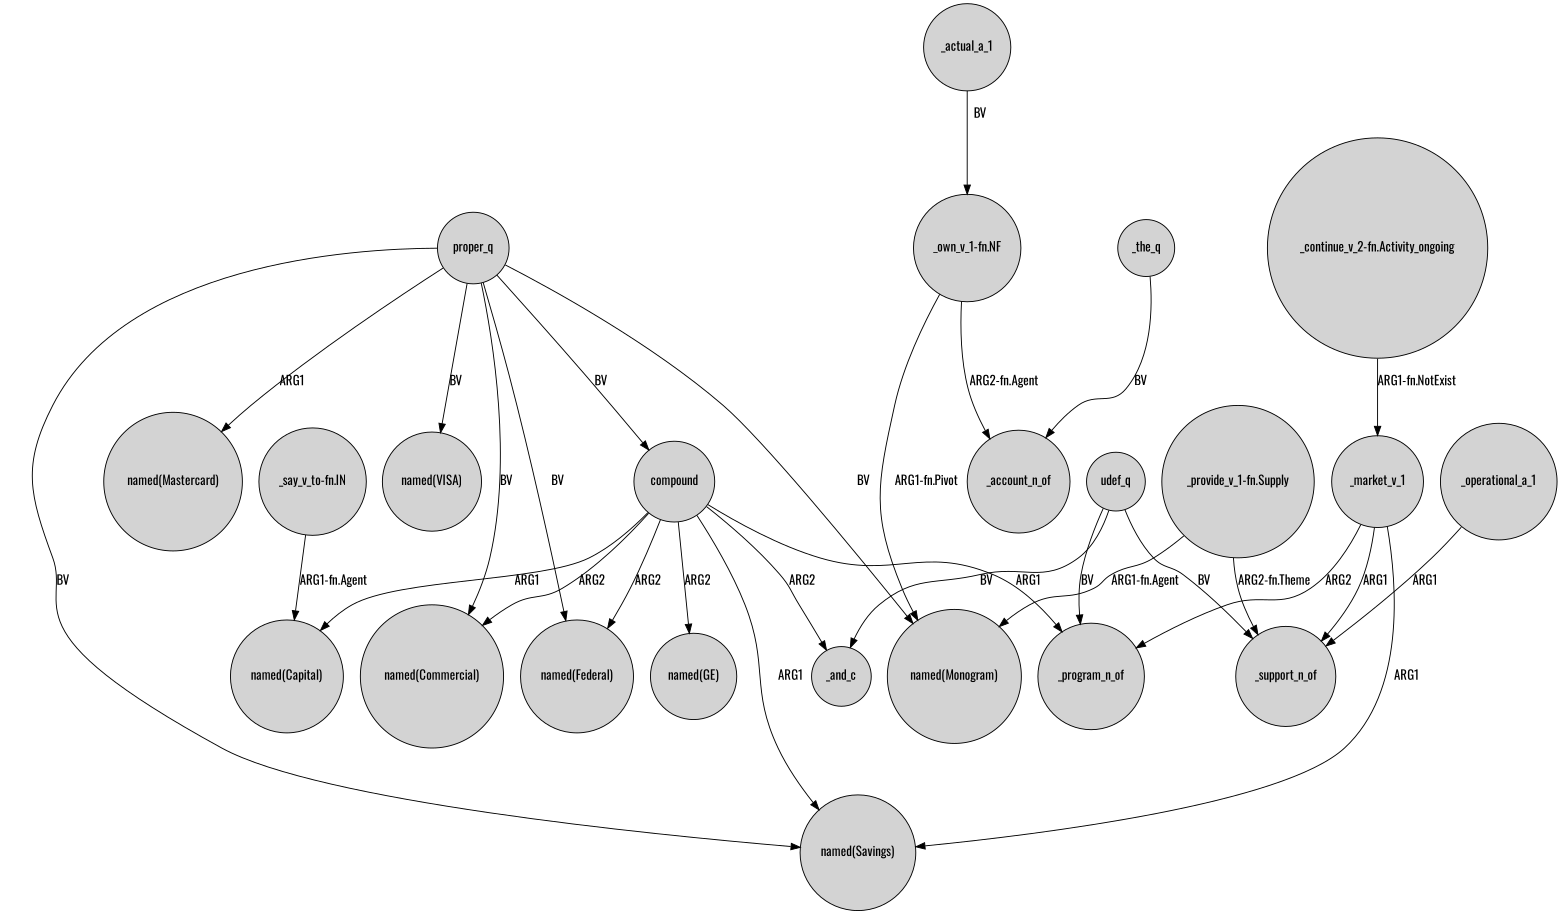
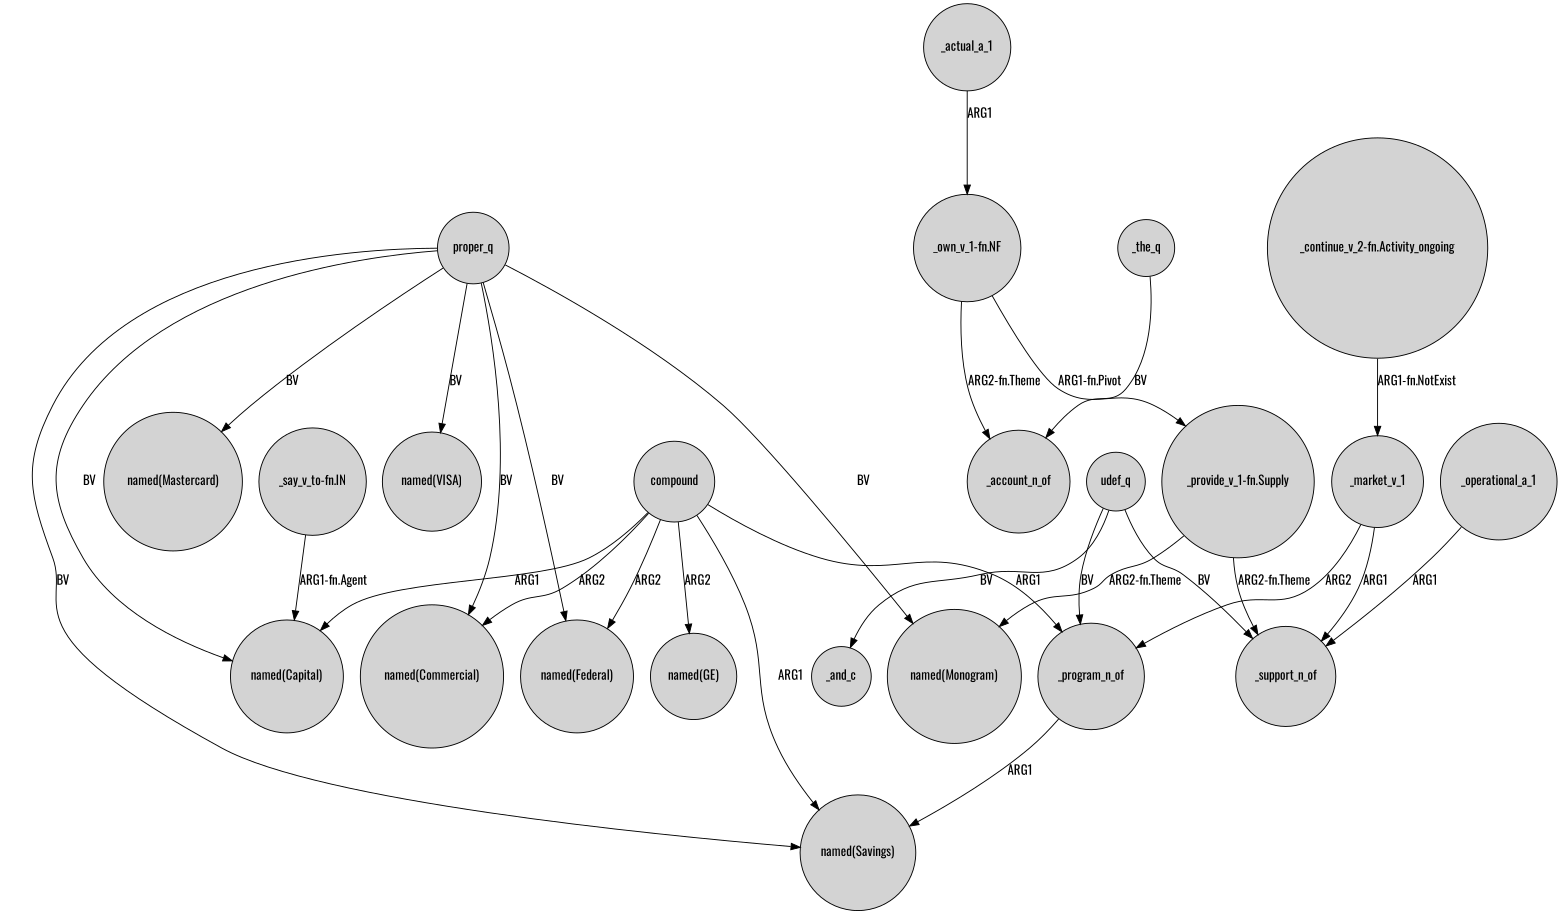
(980, 114) -> (980, 114)
(571, 358) -> (102, 383)
(292, 382) -> (292, 382)
(1004, 382) -> (1004, 382)
(885, 451) -> (1064, 392)
(773, 567) -> none
(1145, 581) -> (1145, 581)
(1254, 790) -> (992, 776)
